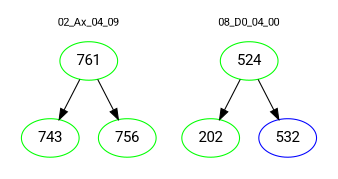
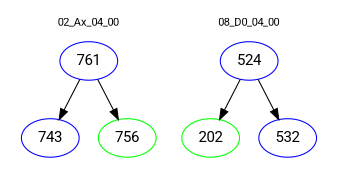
(89, 23) -> (89, 23)
(89, 61) -> (89, 61)
(249, 61) -> (249, 61)
(50, 138) -> (50, 138)
